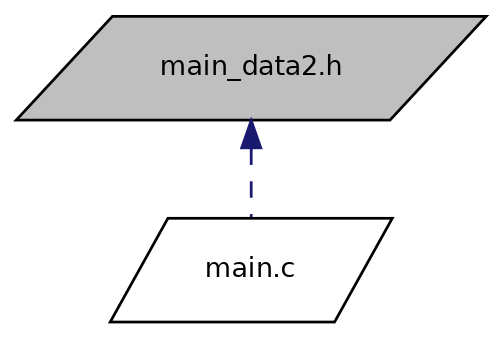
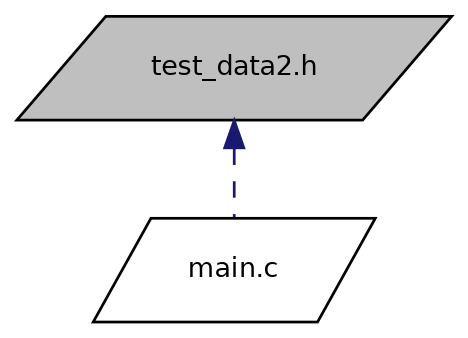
(251, 68) -> (234, 68)
